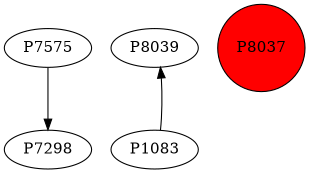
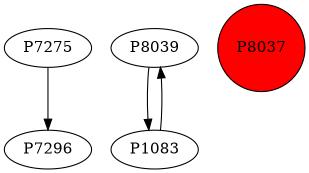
(48, 48) -> (48, 48)
none -> (147, 93)
(48, 150) -> (48, 150)
